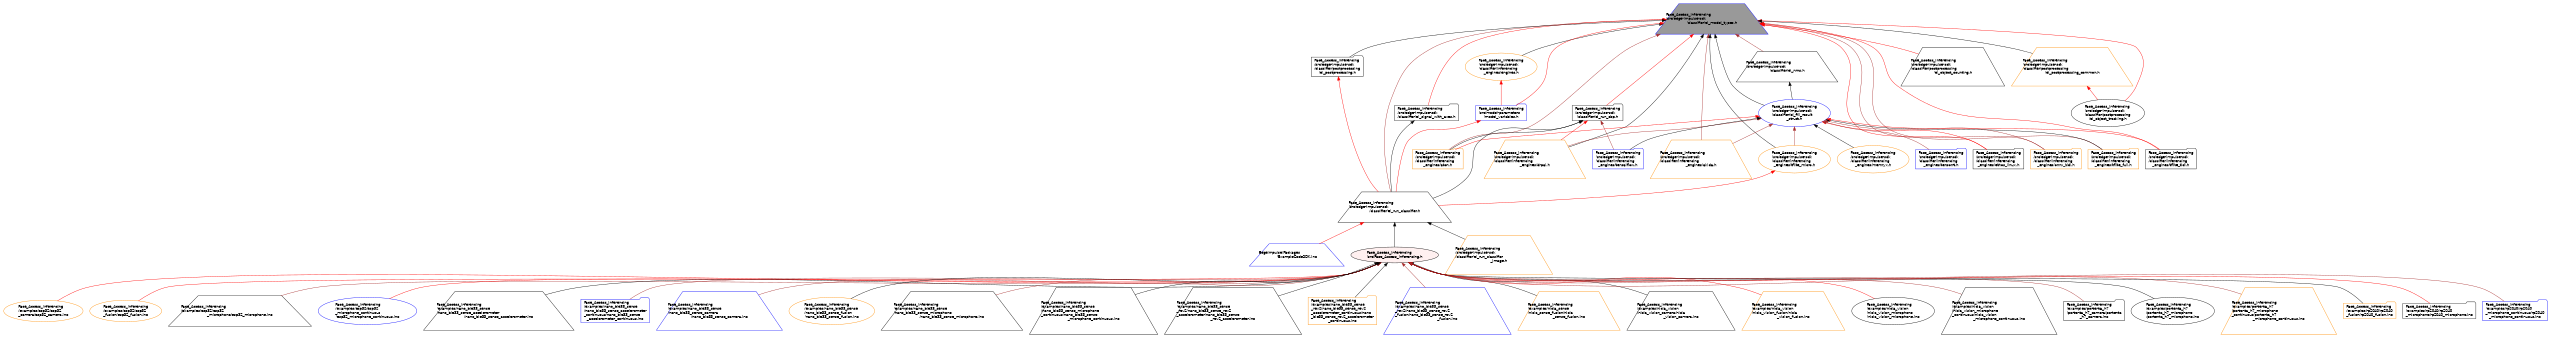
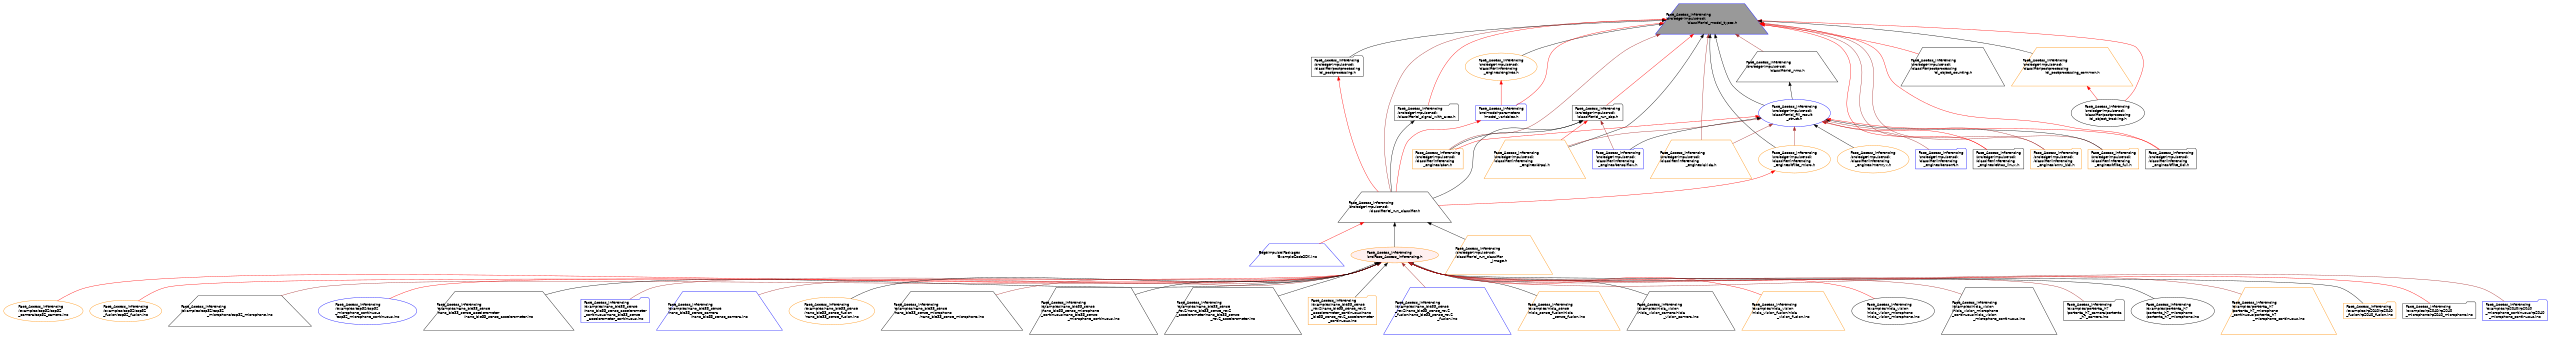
(1395, 255) -> (1395, 255)
